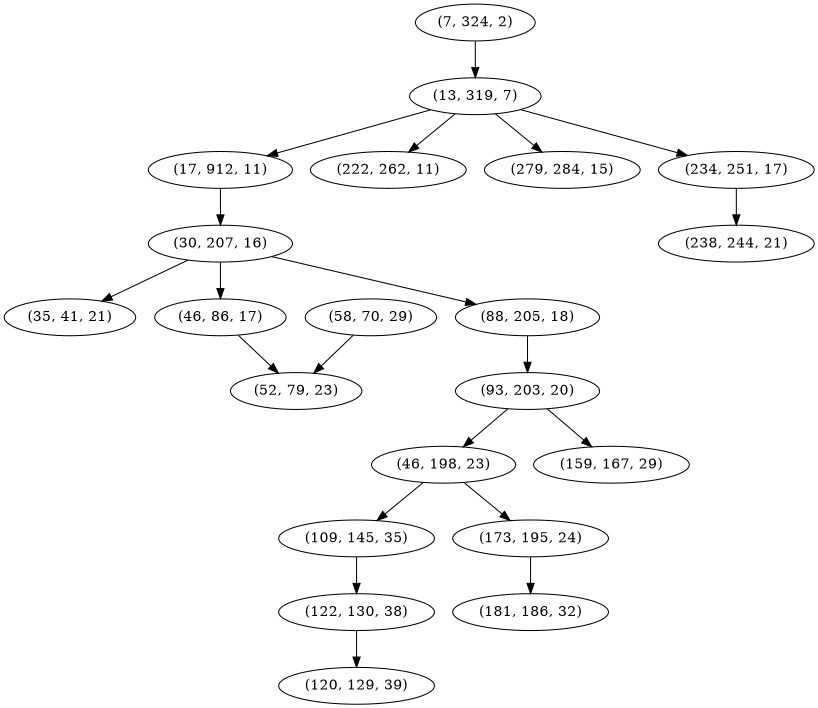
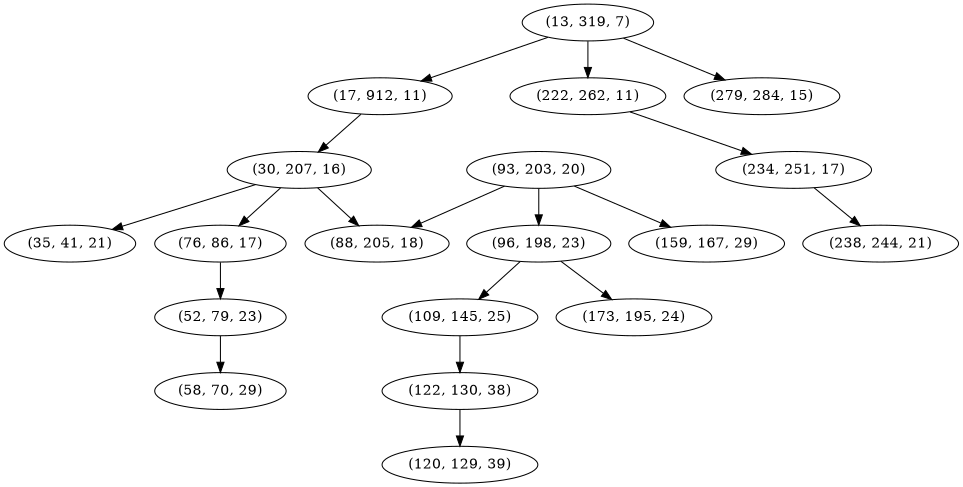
(475, 23) -> none
(599, 131) -> (686, 131)
(220, 317) -> (220, 244)
(528, 349) -> (463, 205)
(337, 351) -> (220, 349)
(444, 465) -> (539, 244)
(357, 538) -> (460, 317)
(531, 612) -> none
